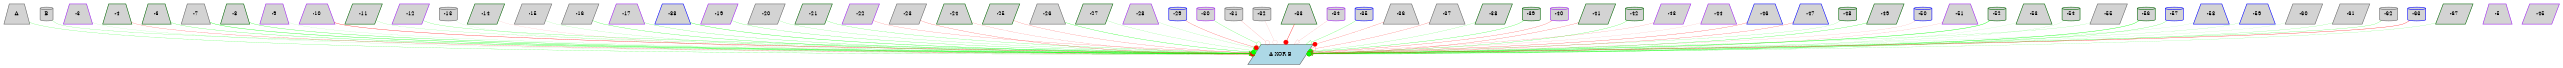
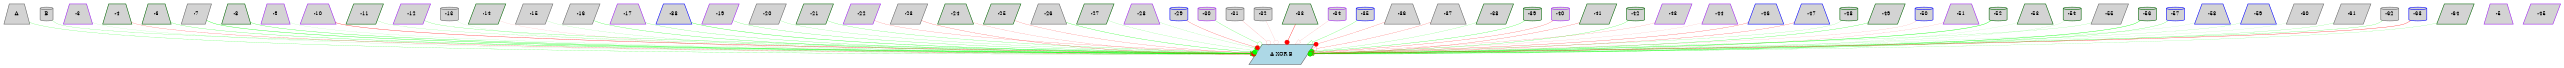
(196, 14) -> (196, 14)
(2454, 14) -> (2455, 14)
